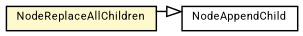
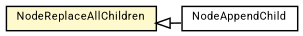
(161, 11) -> (176, 23)
